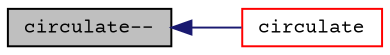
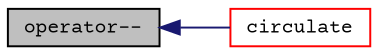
(90, 28) -> (84, 28)
